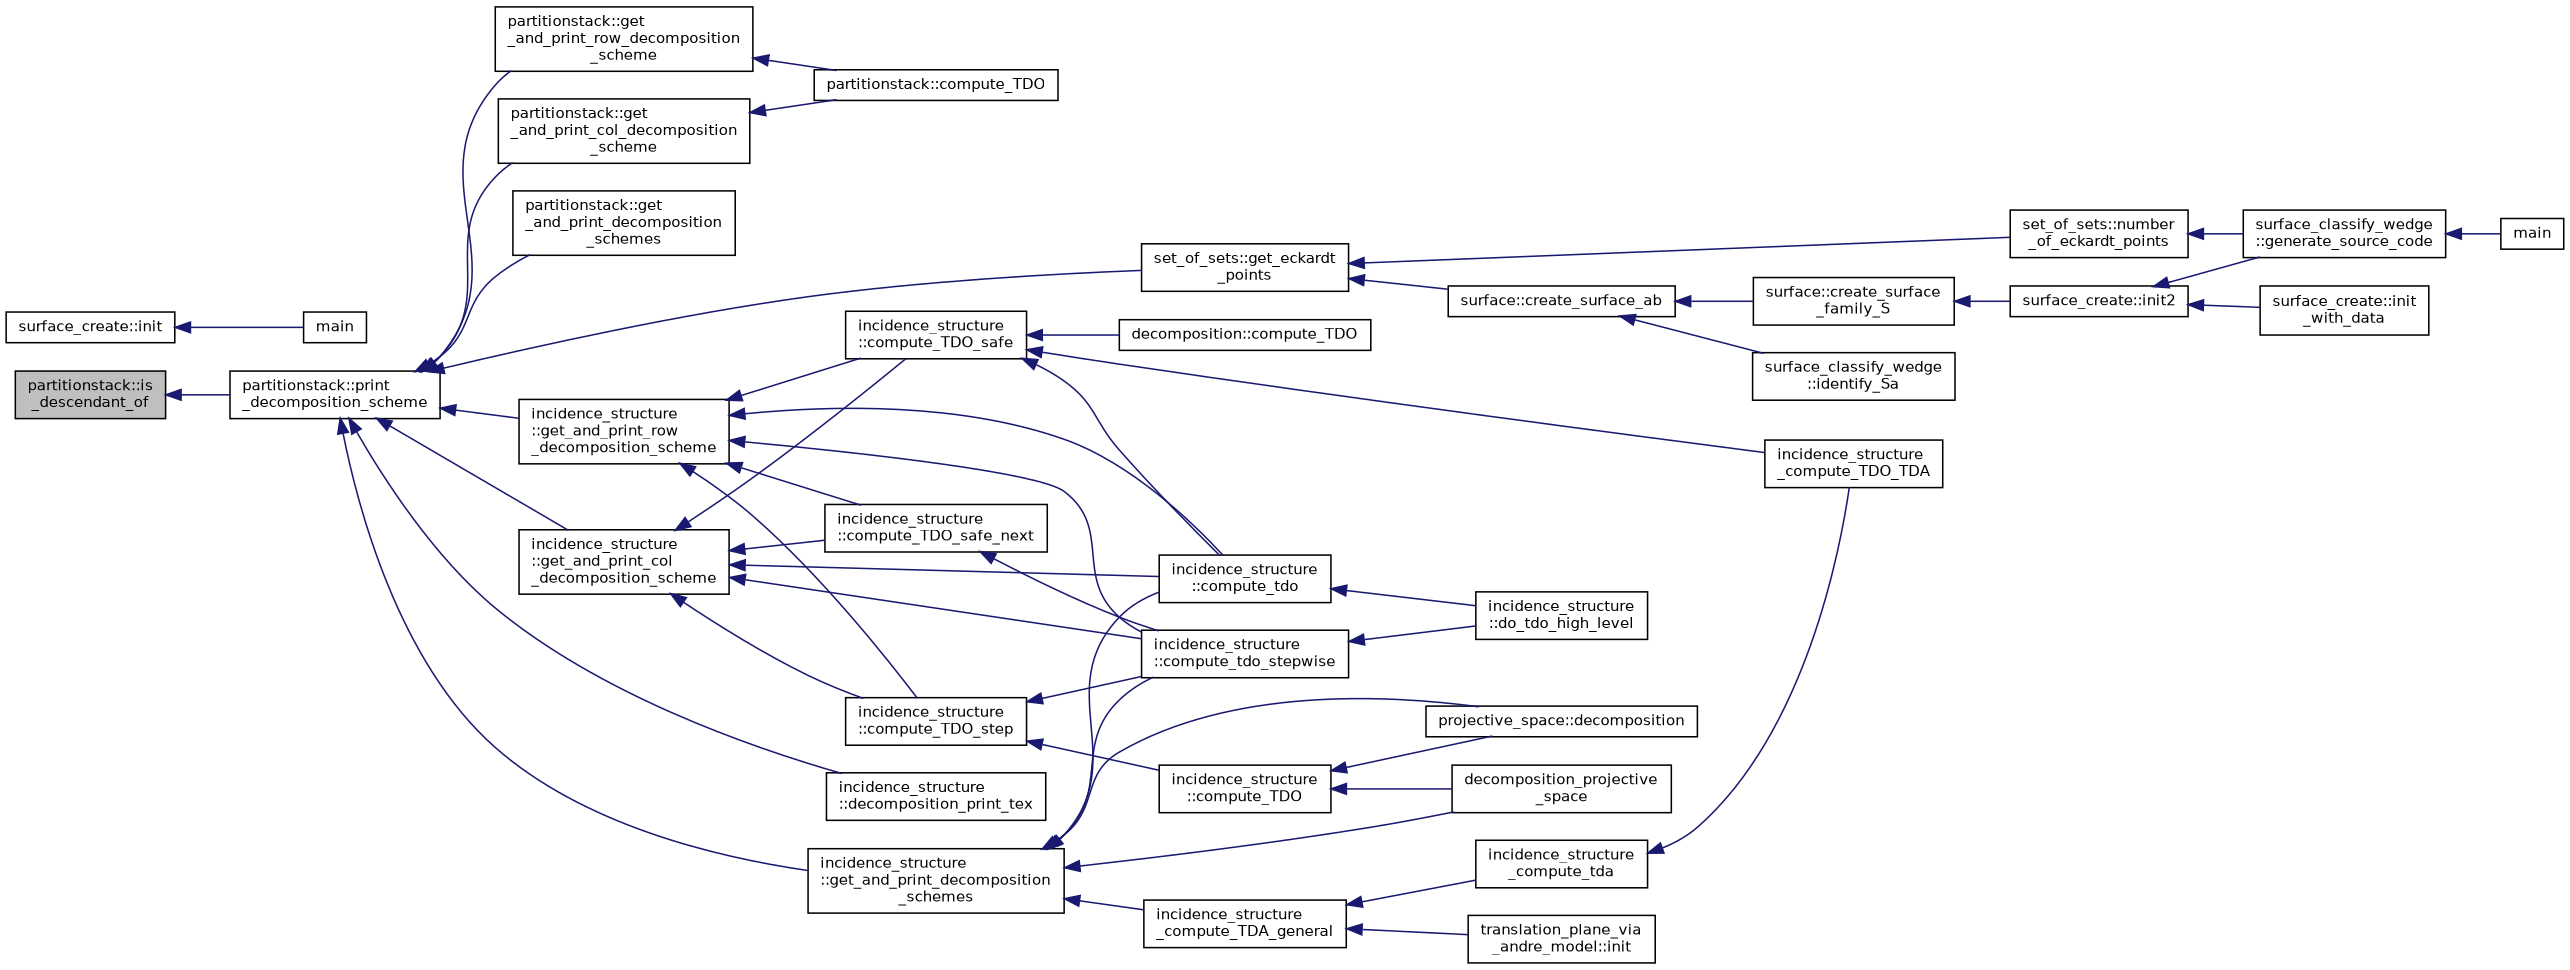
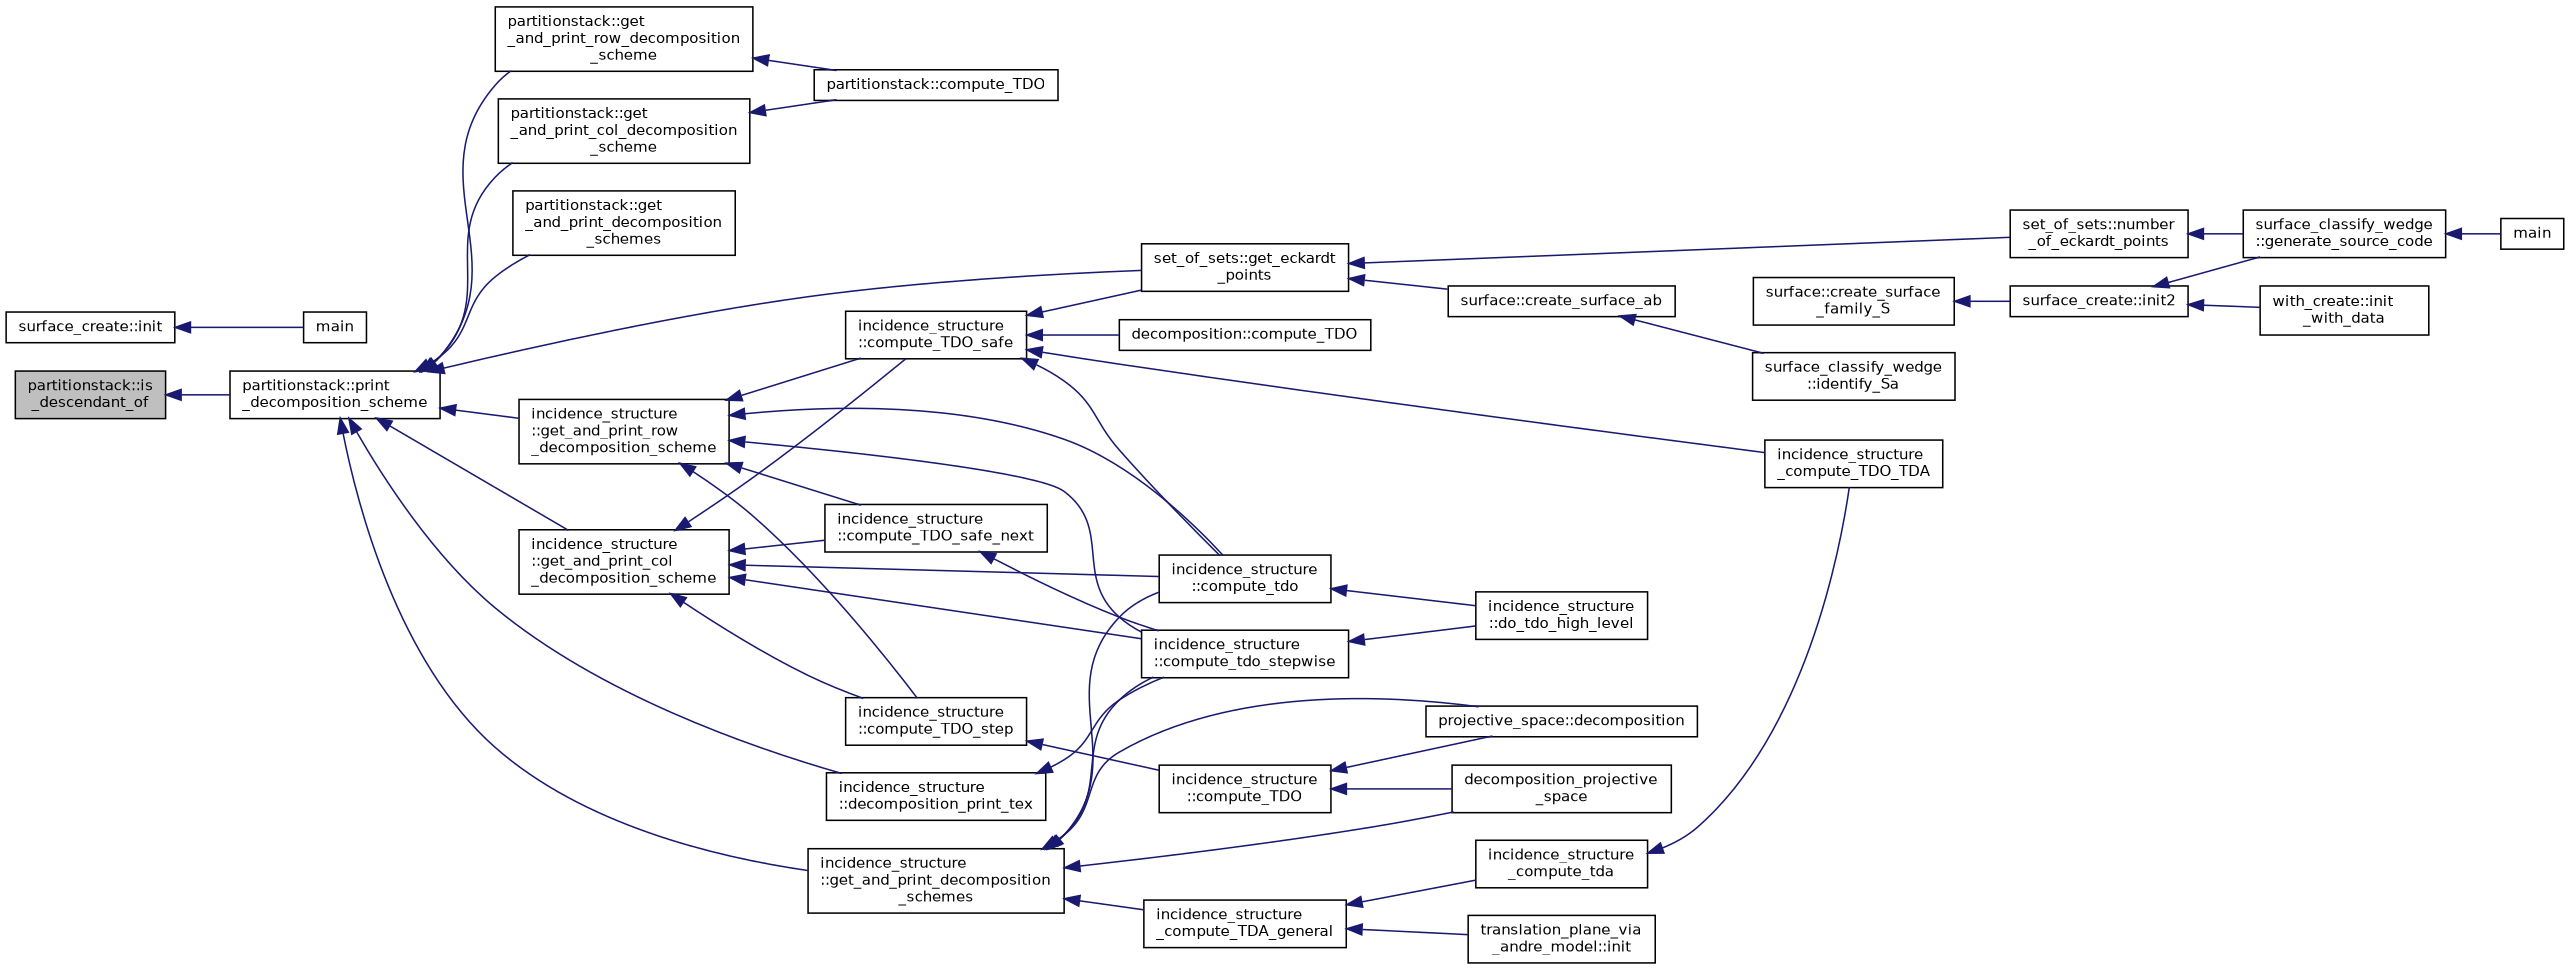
none -> (1092, 301)
(1722, 301) -> none
(2344, 310) -> (2344, 310)
(1101, 685) -> (1102, 716)
